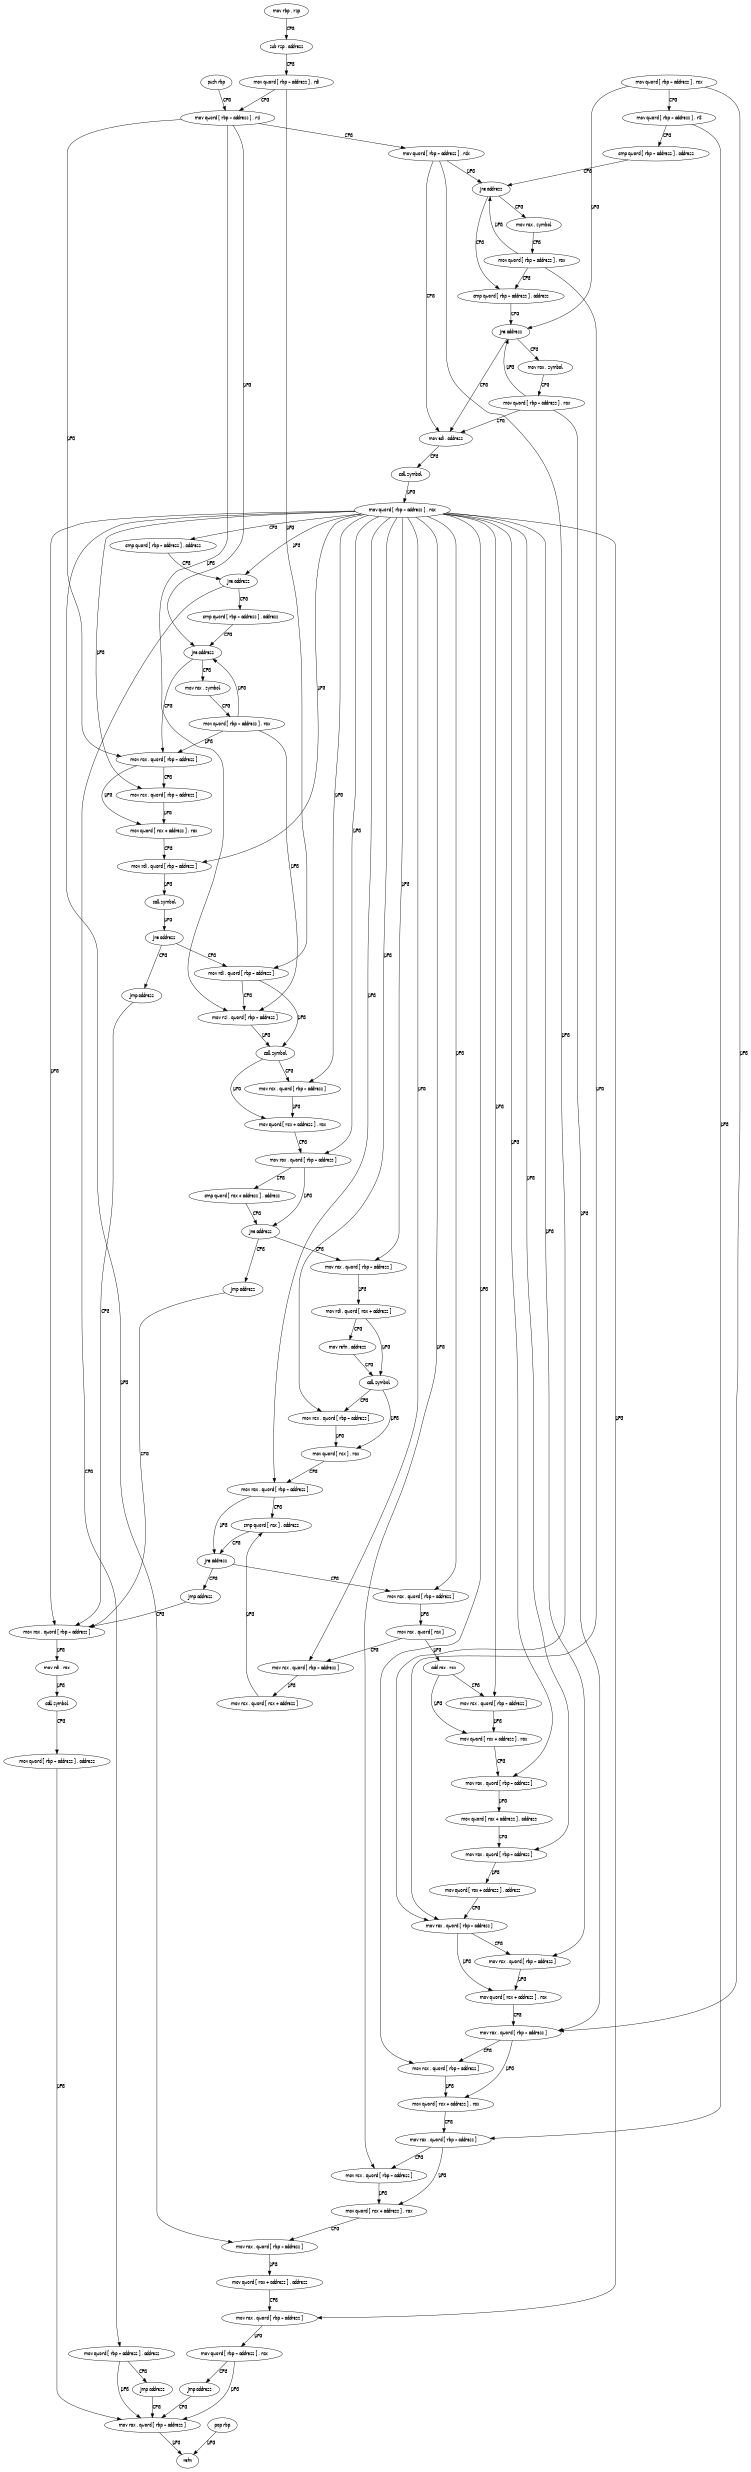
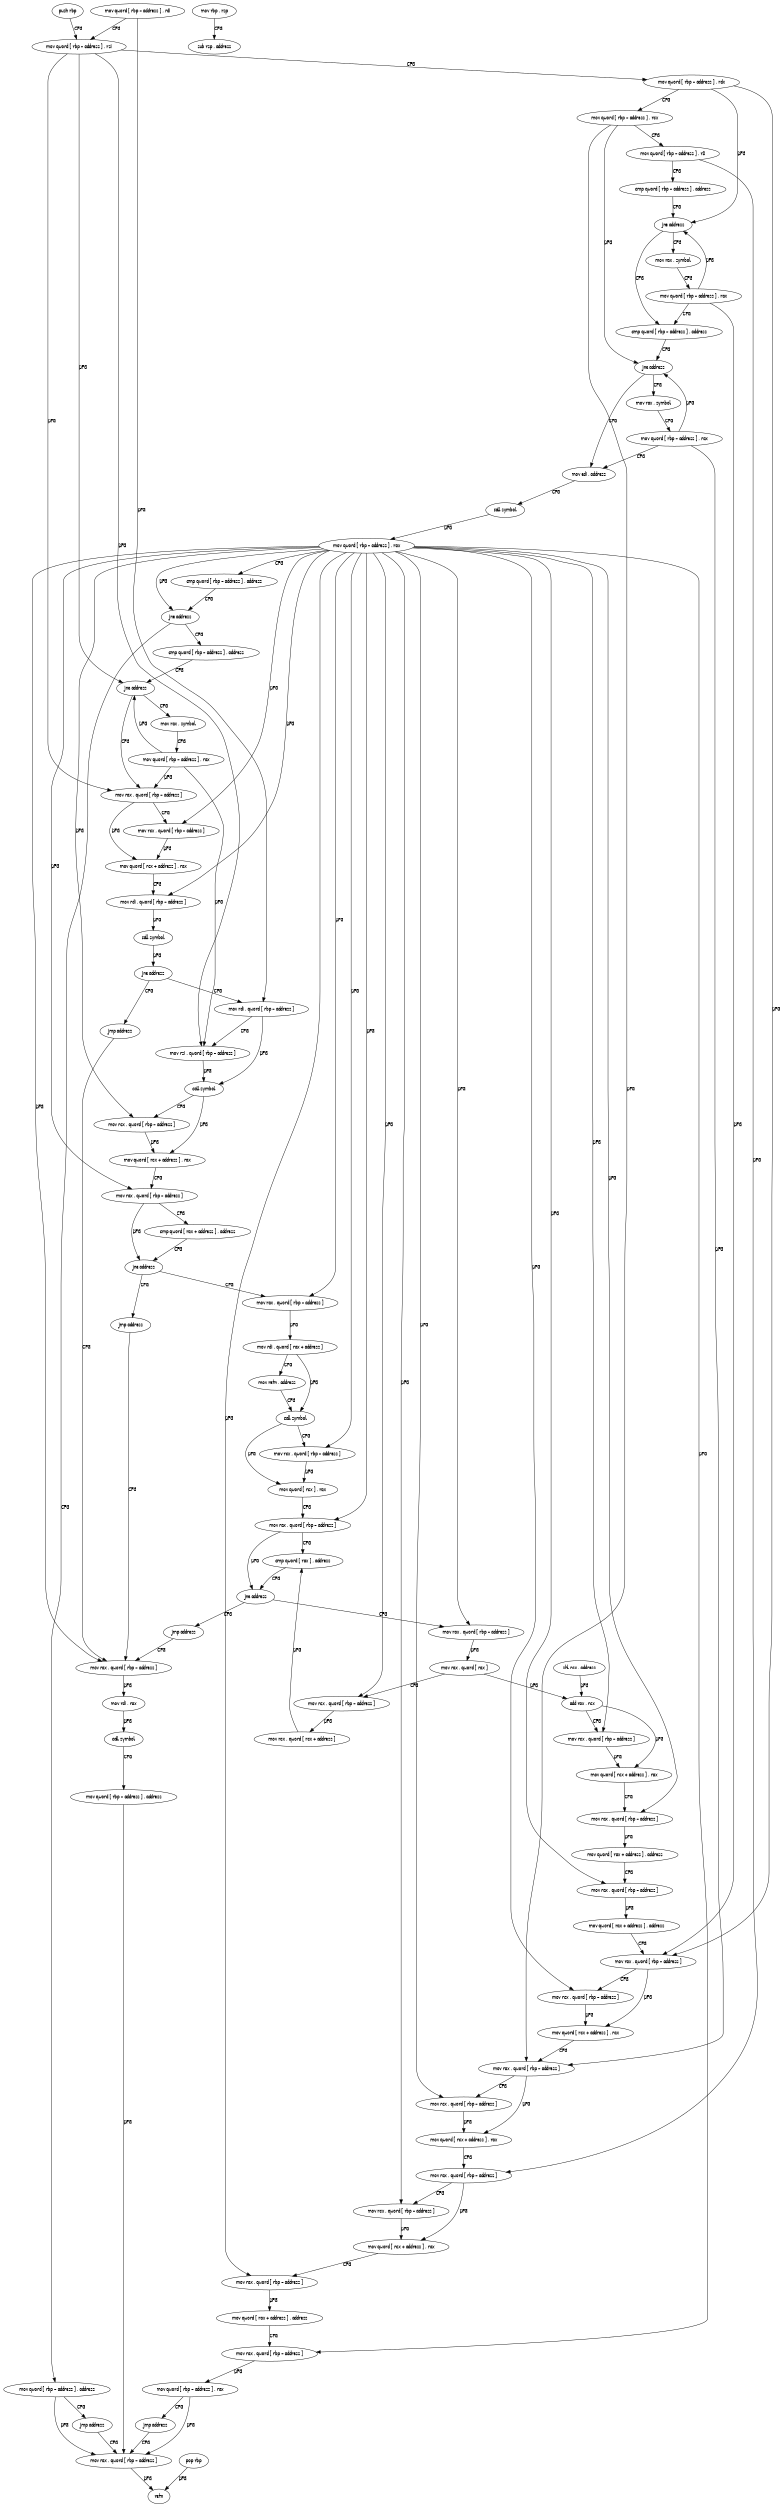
(286, 62) -> none
(427, 295) -> (660, 99)
none -> (579, 1668)
